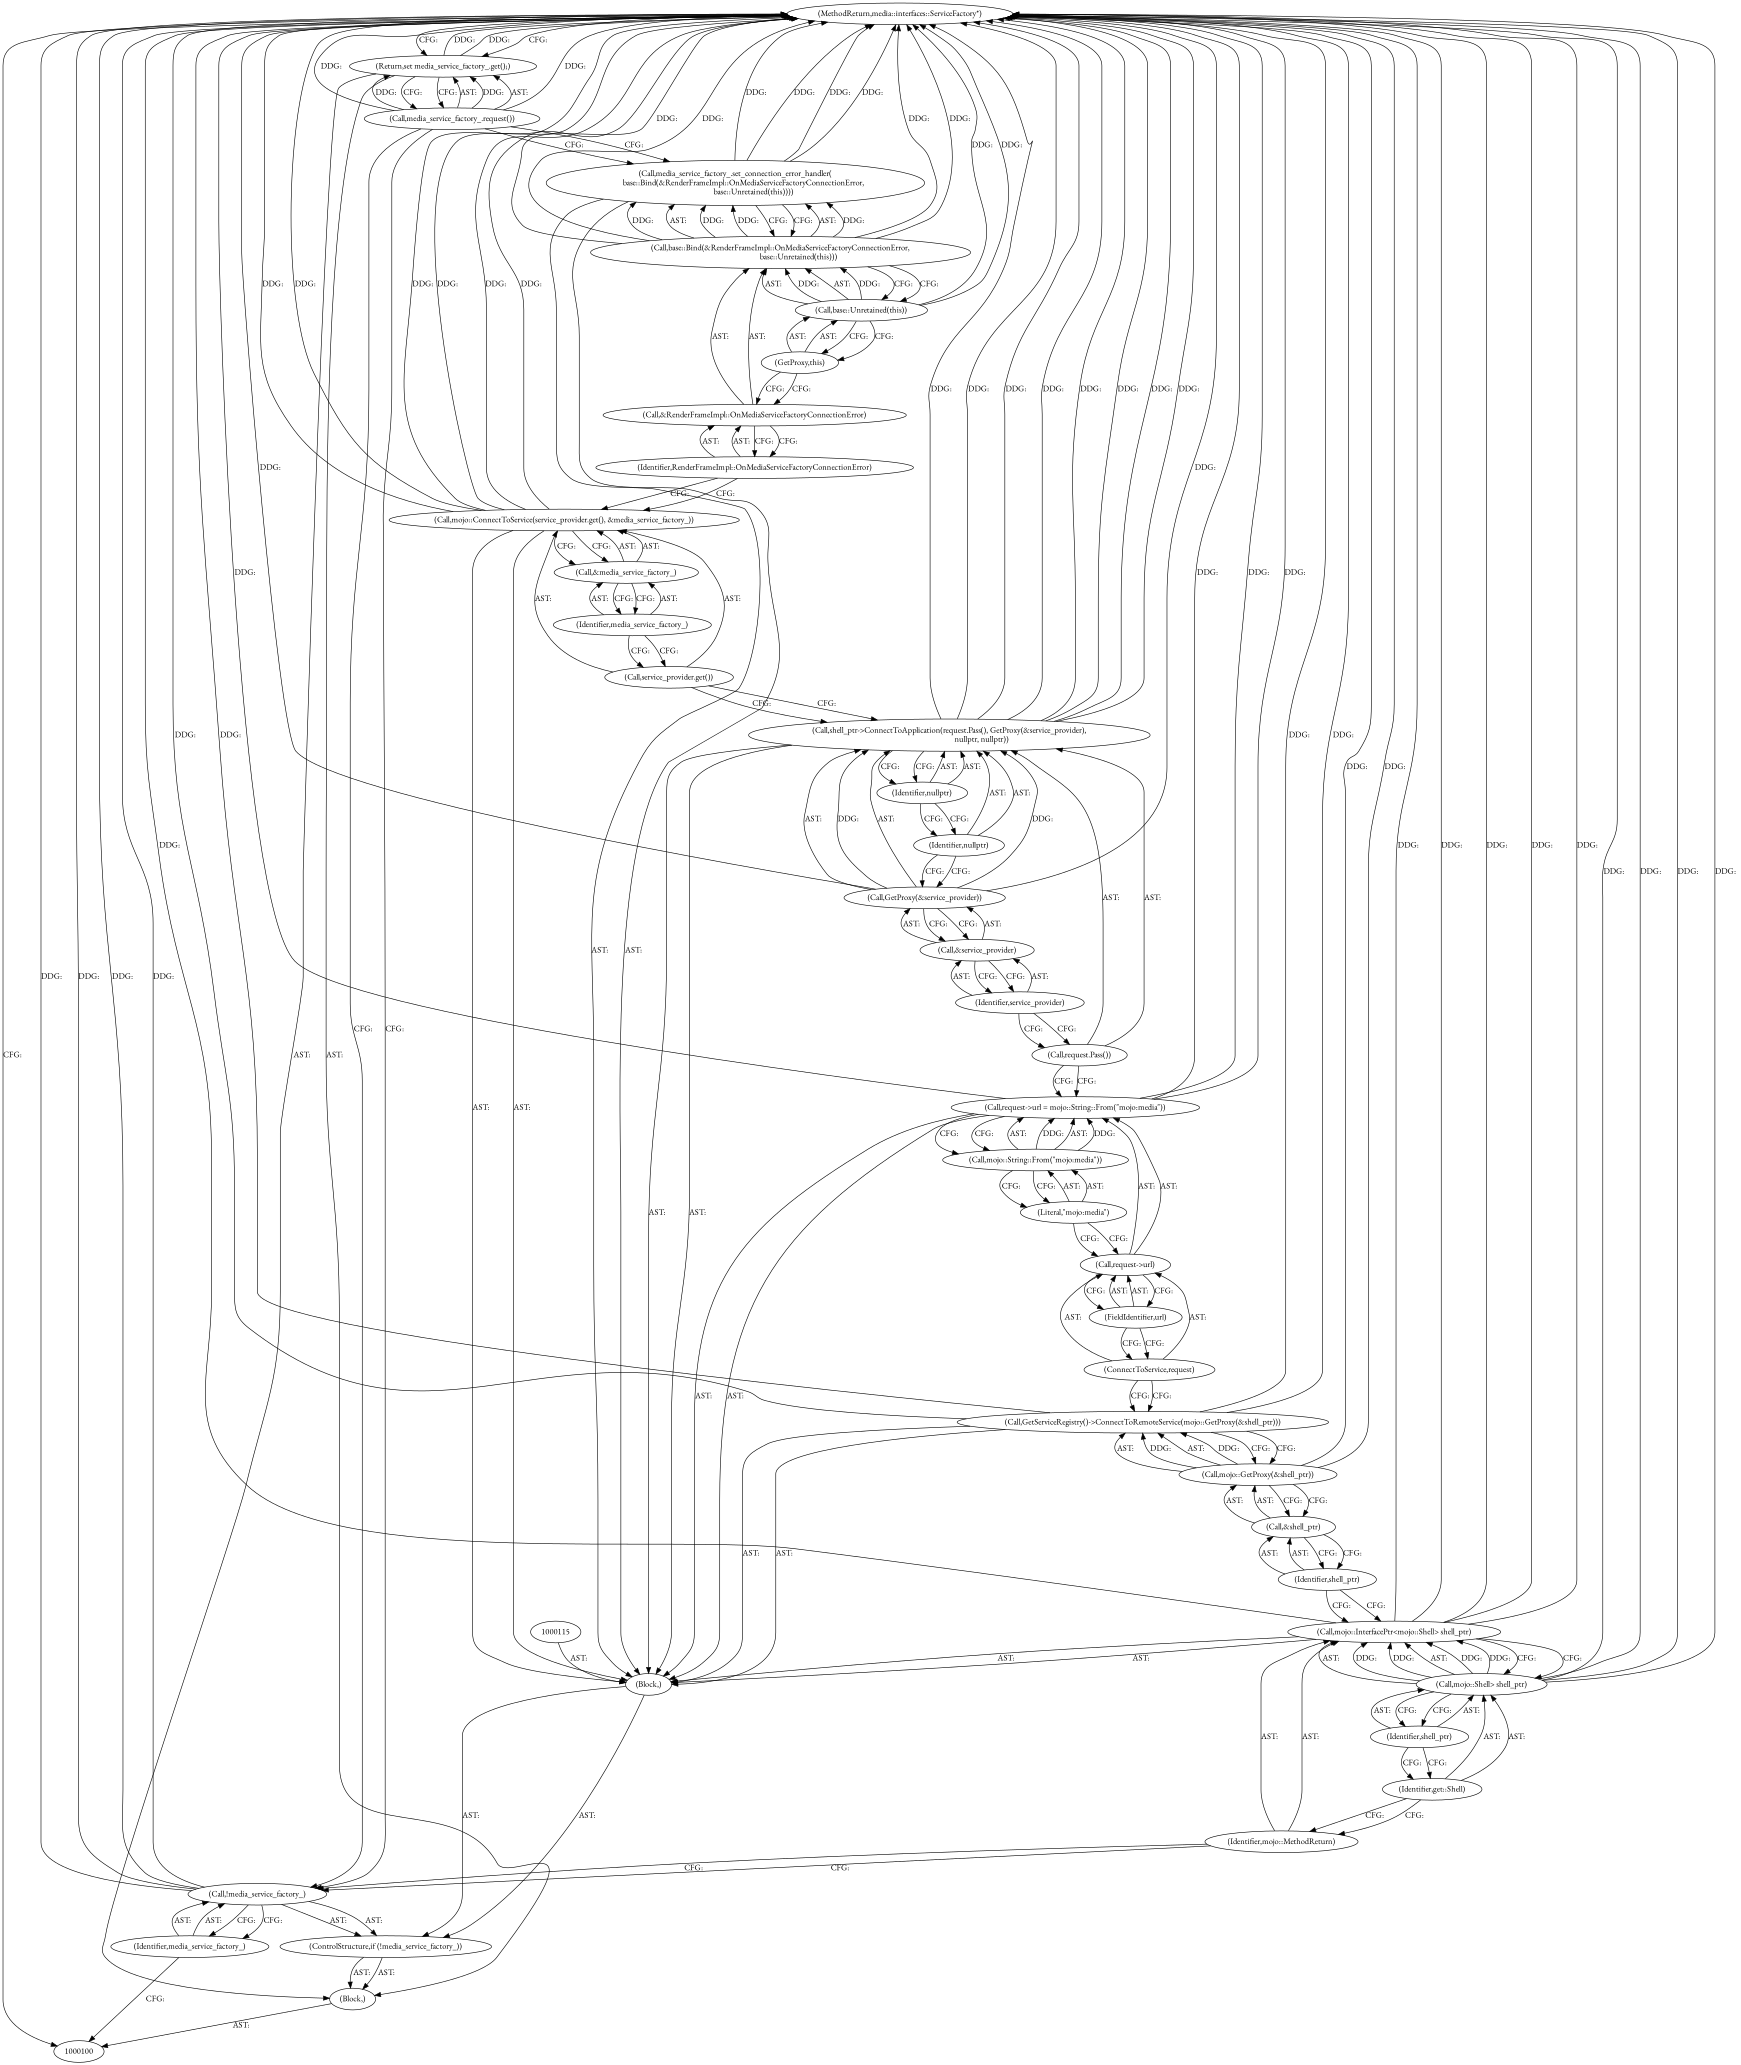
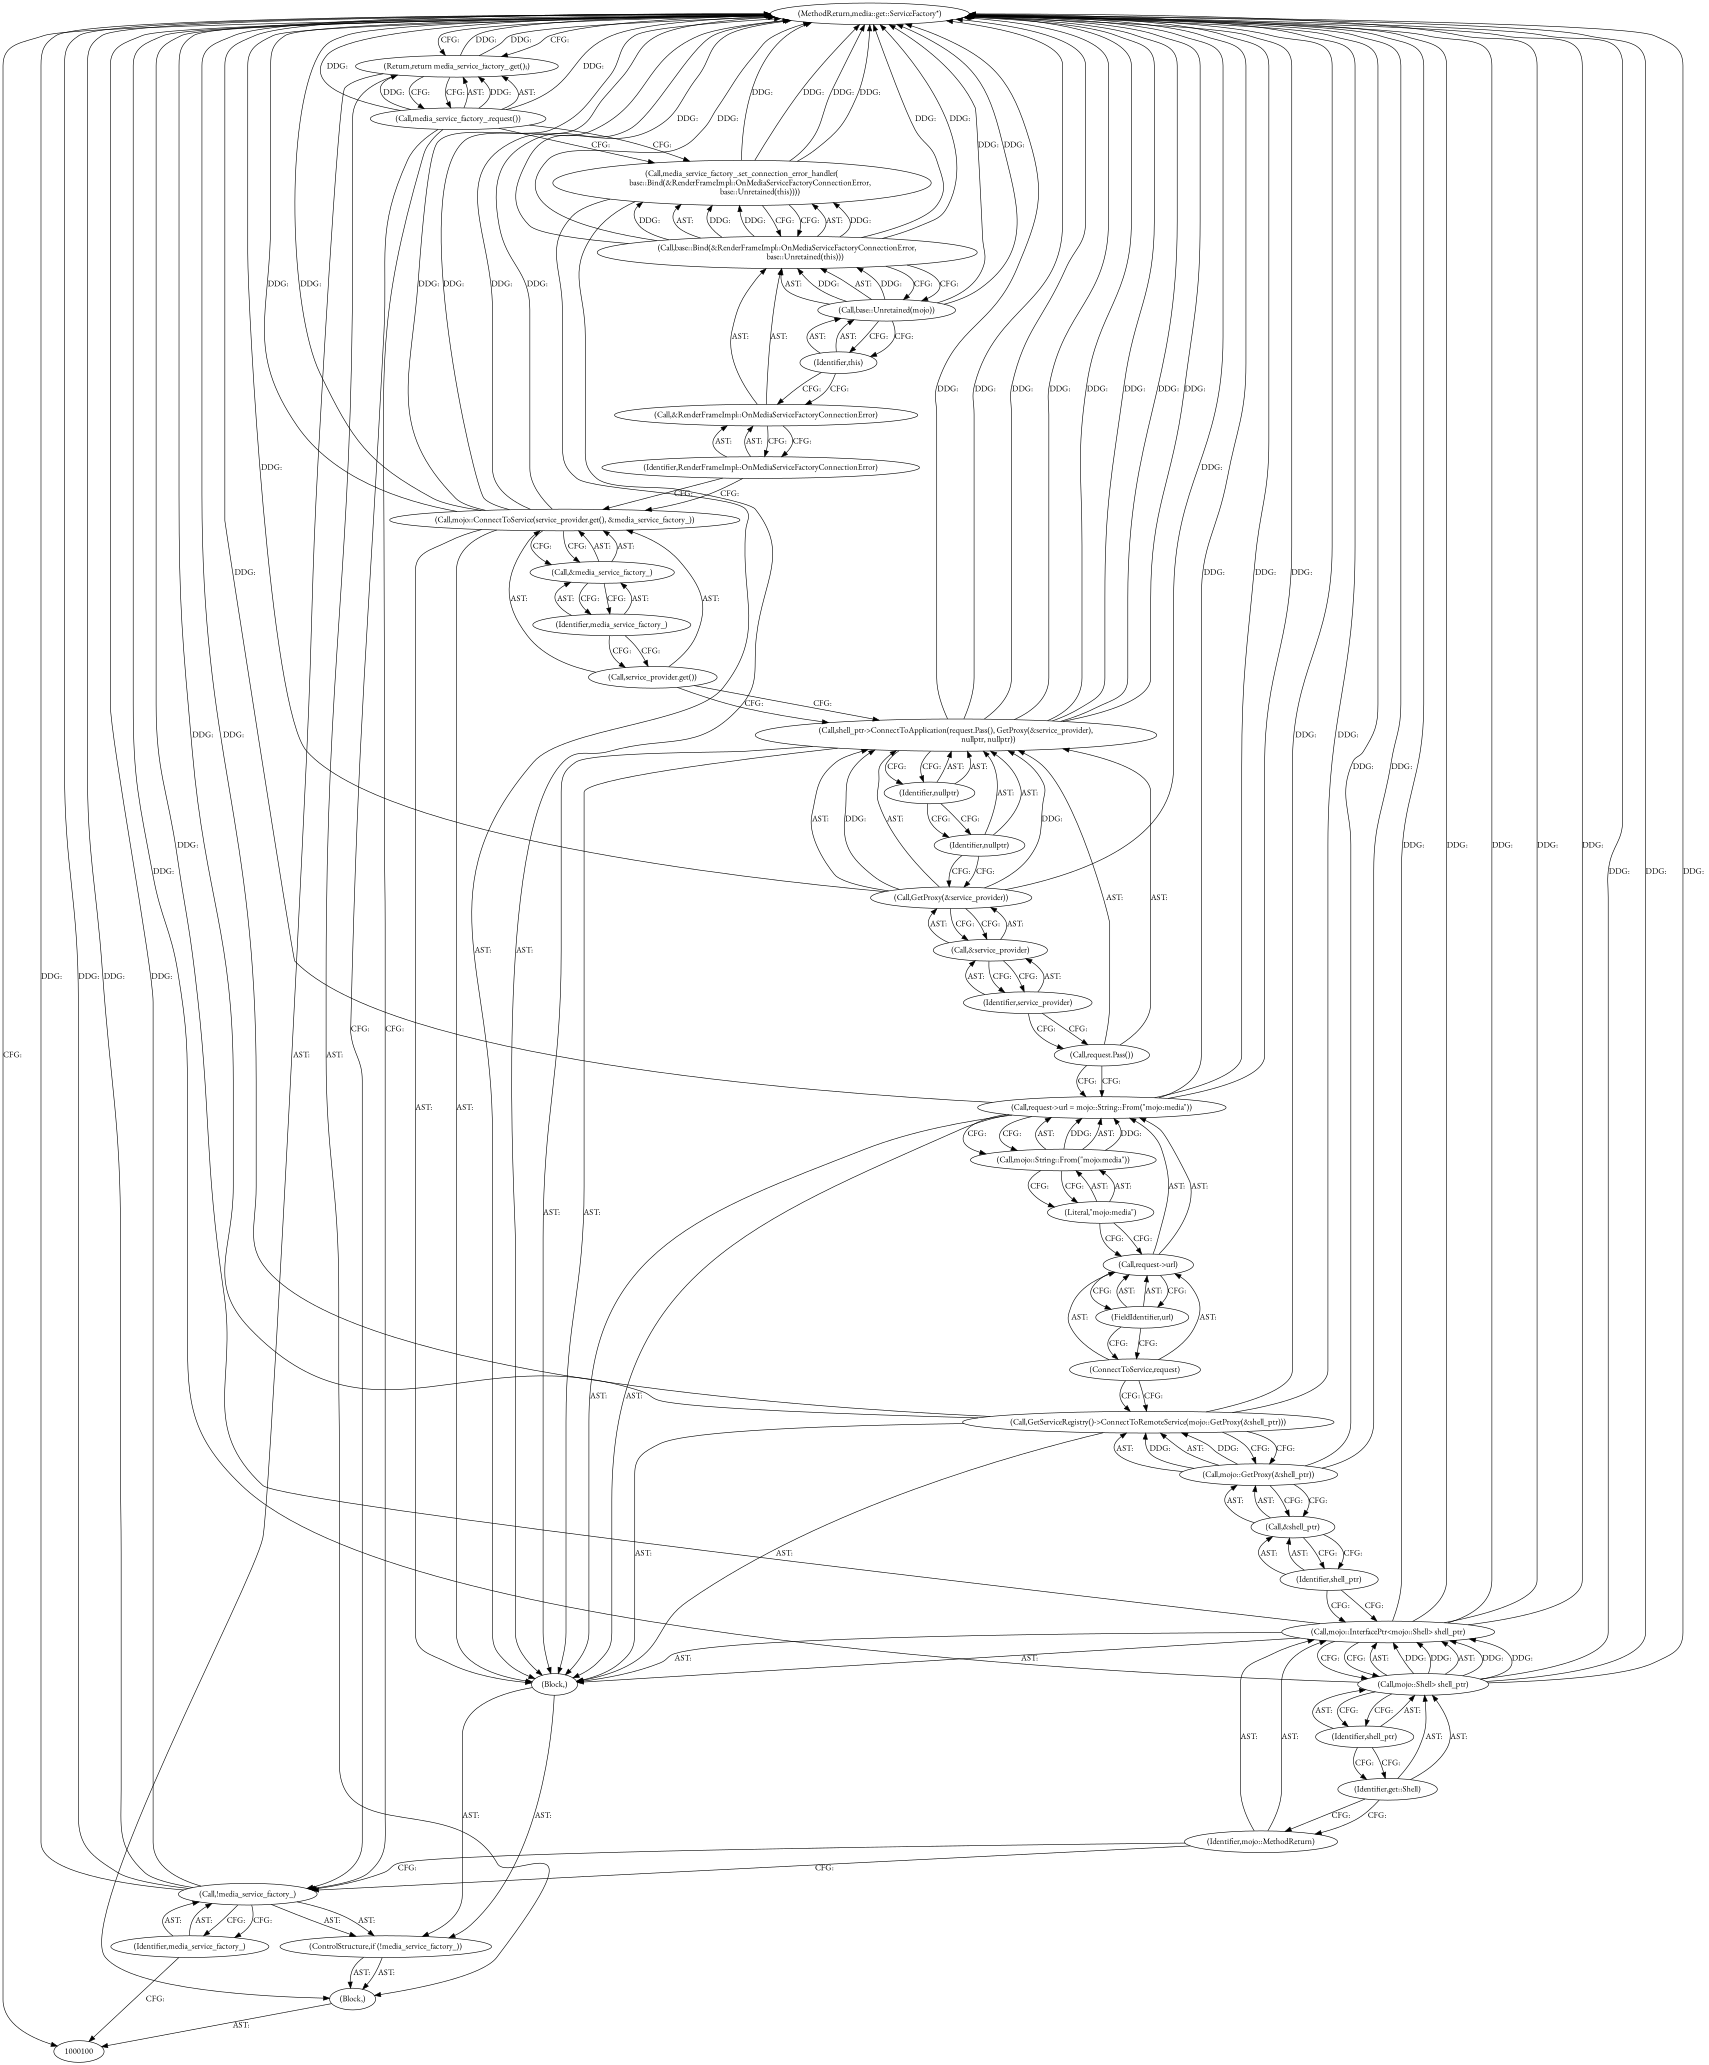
(900, 14) -> (870, 14)
(443, 66) -> (457, 66)
(861, 310) -> (887, 310)
(800, 363) -> (838, 363)
(556, 1632) -> none
